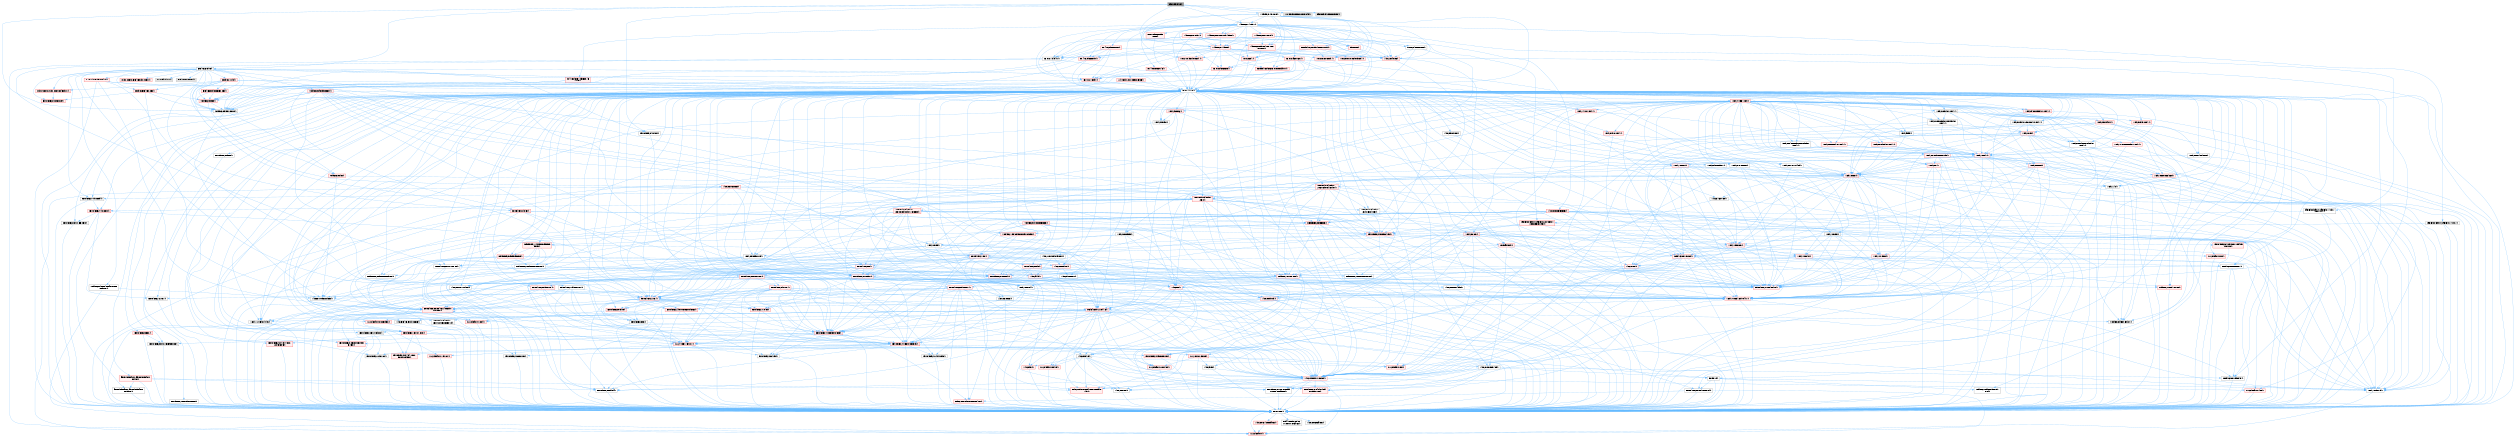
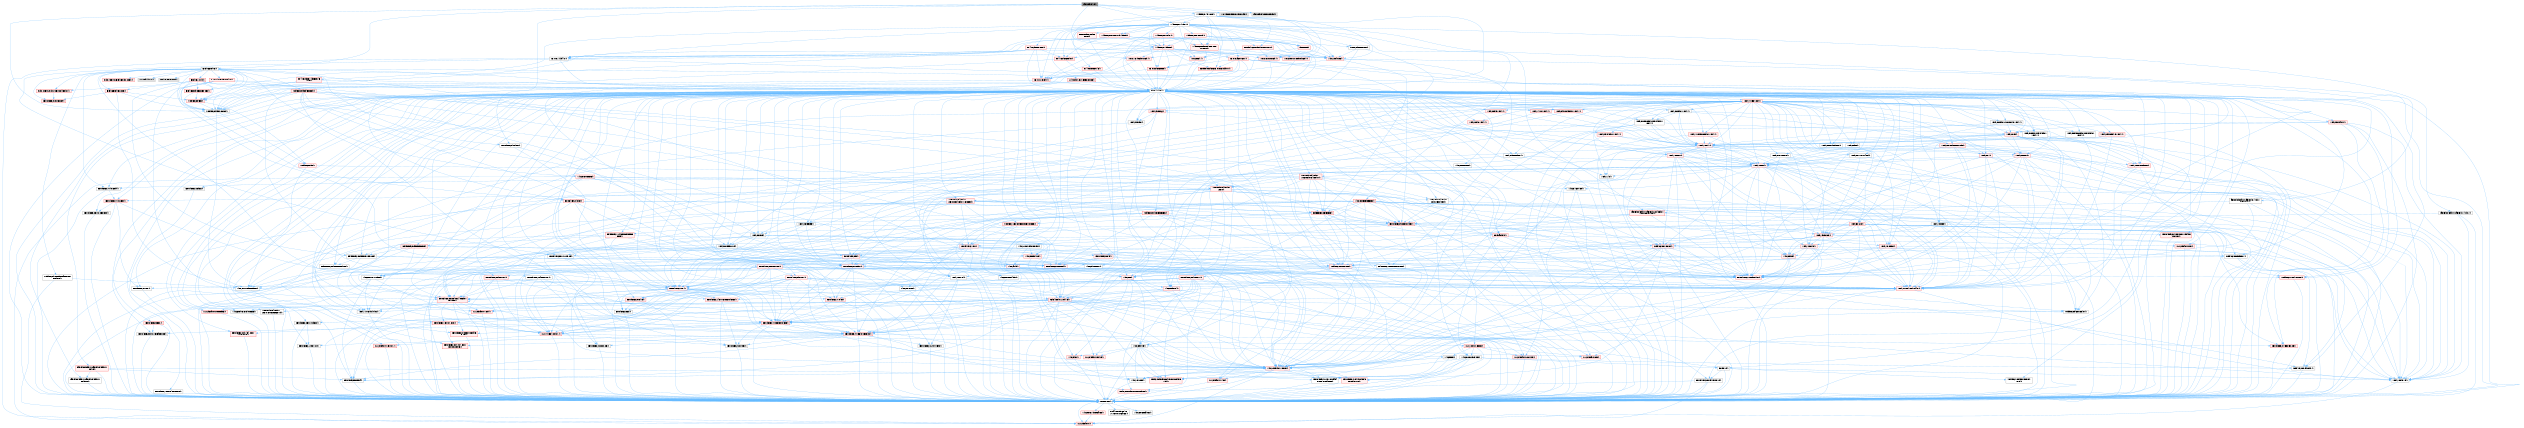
(2051, 138) -> (2017, 144)
